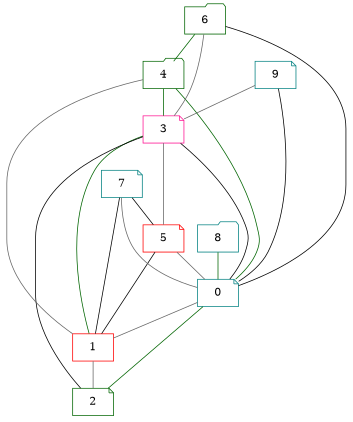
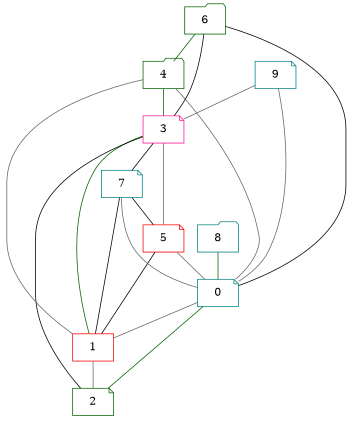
(195, 77) -> (195, 77)
(240, 179) -> (240, 179)
(284, 192) -> (284, 192)
(235, 204) -> (143, 157)
